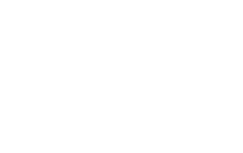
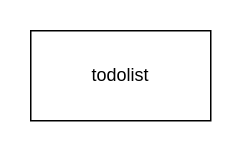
none -> (121, 76)
